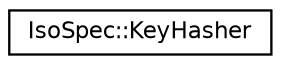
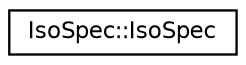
(140, 32) -> (123, 32)
